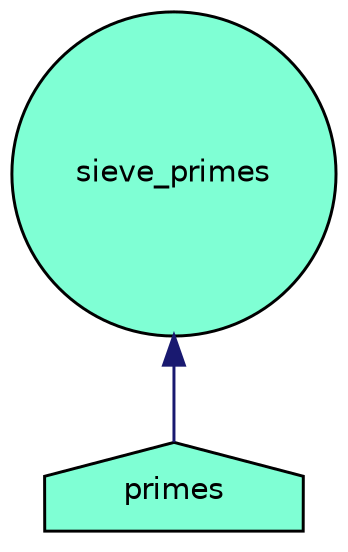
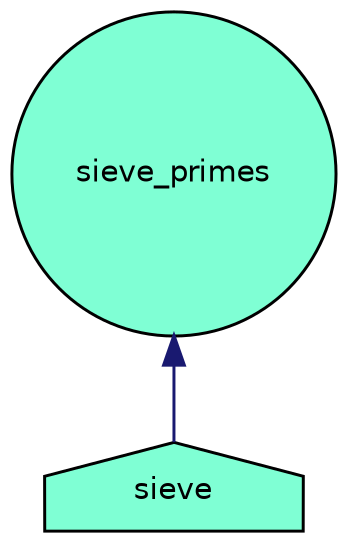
(174, 491) -> (174, 491)
